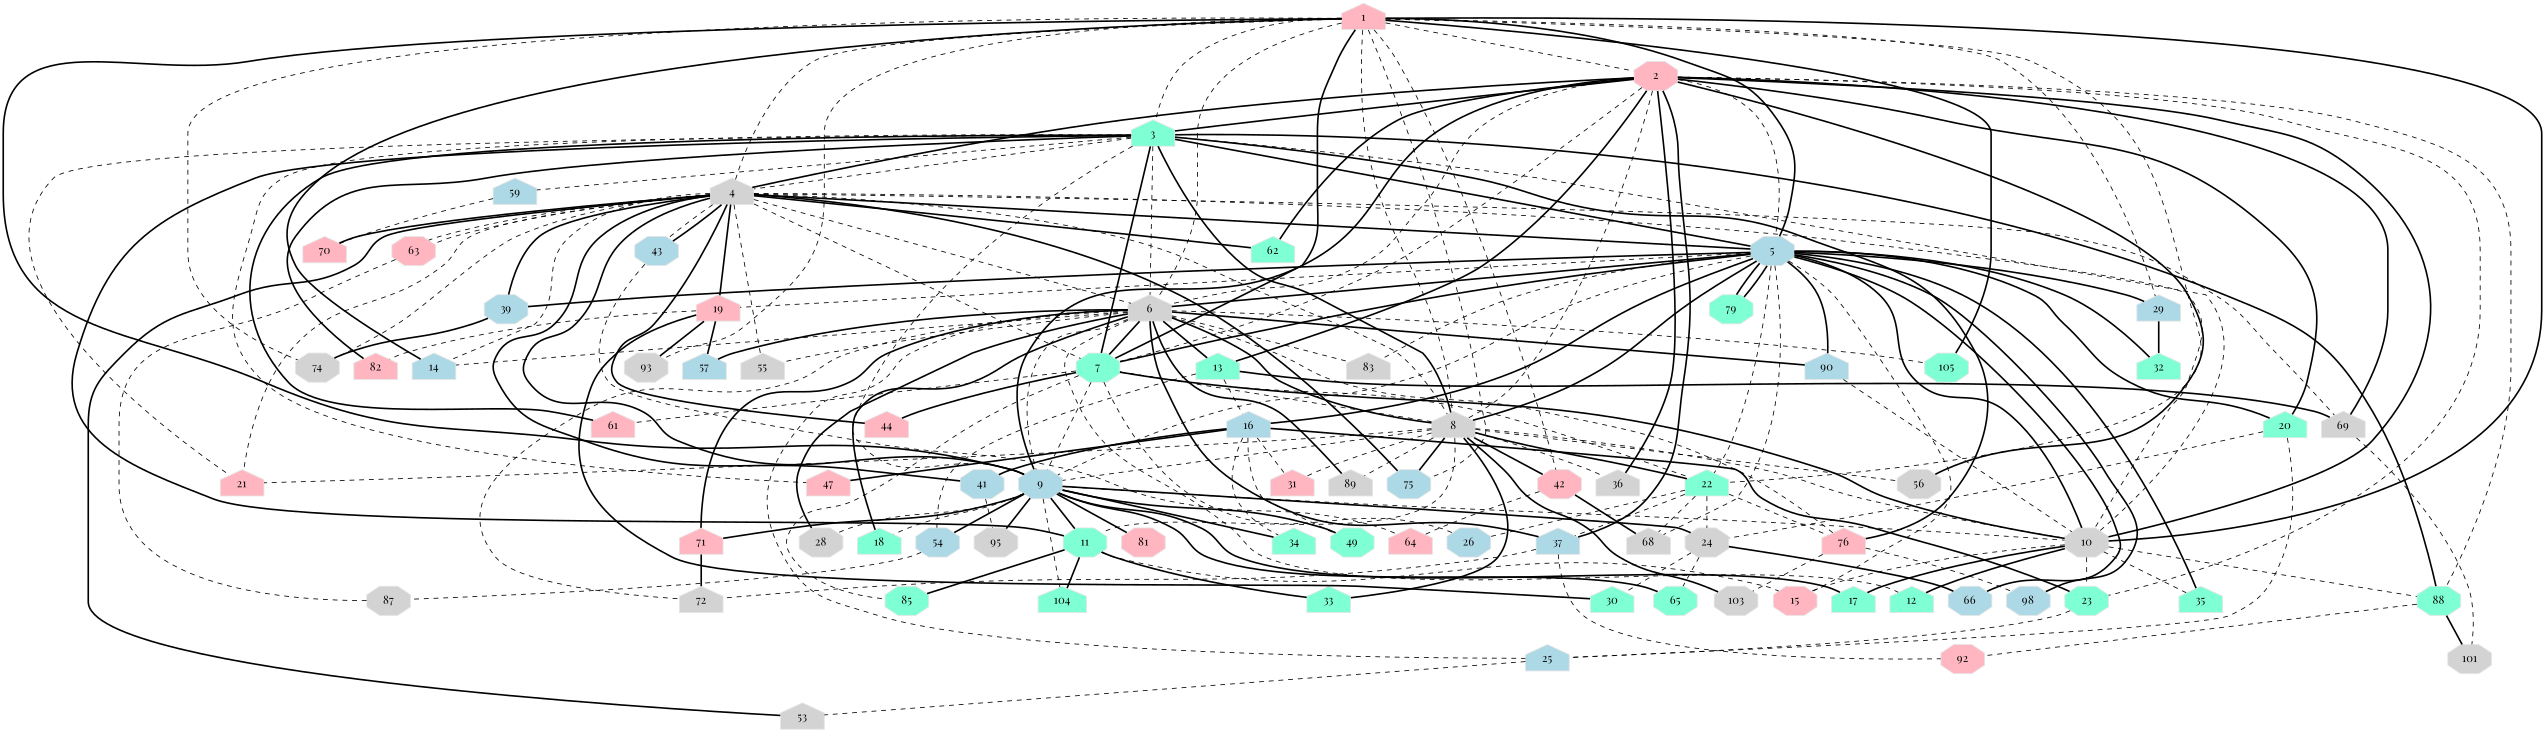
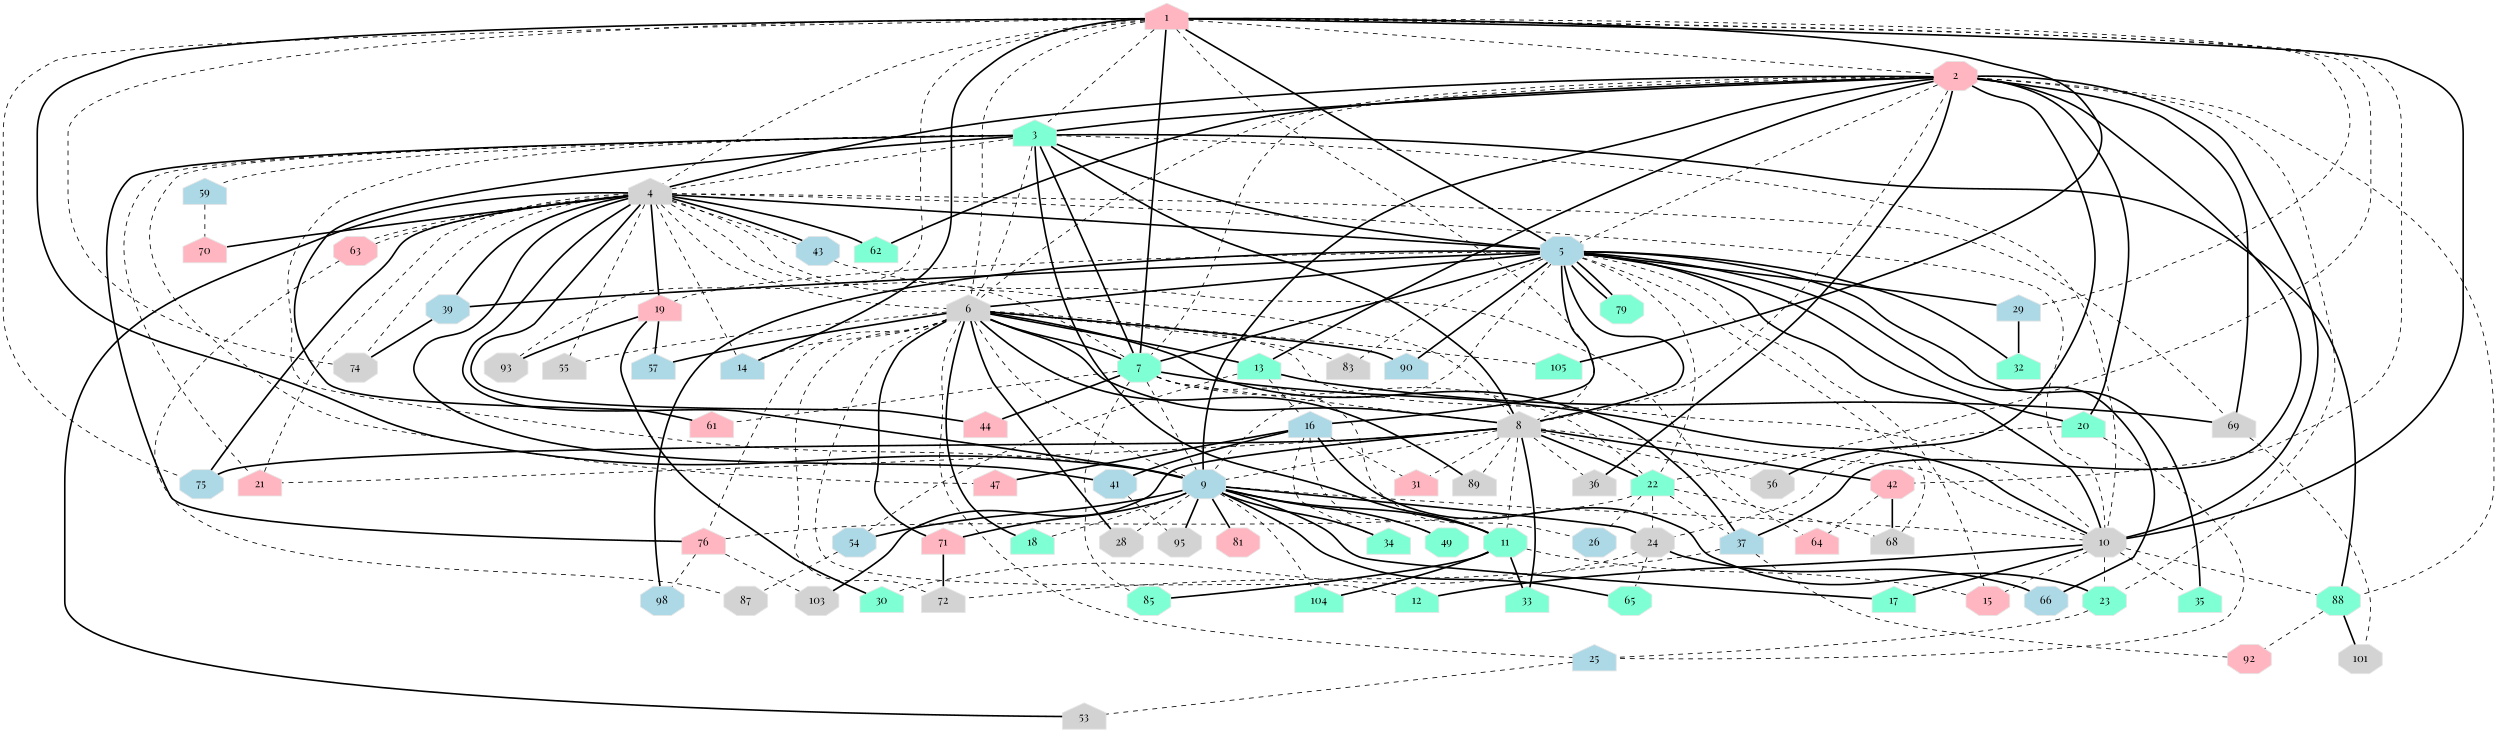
(376, 368) -> none
(1947, 368) -> (1559, 368)
(1952, 452) -> (1631, 412)
